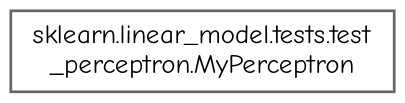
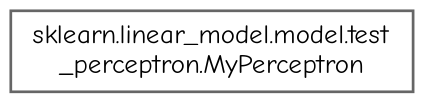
(202, 51) -> (212, 51)
